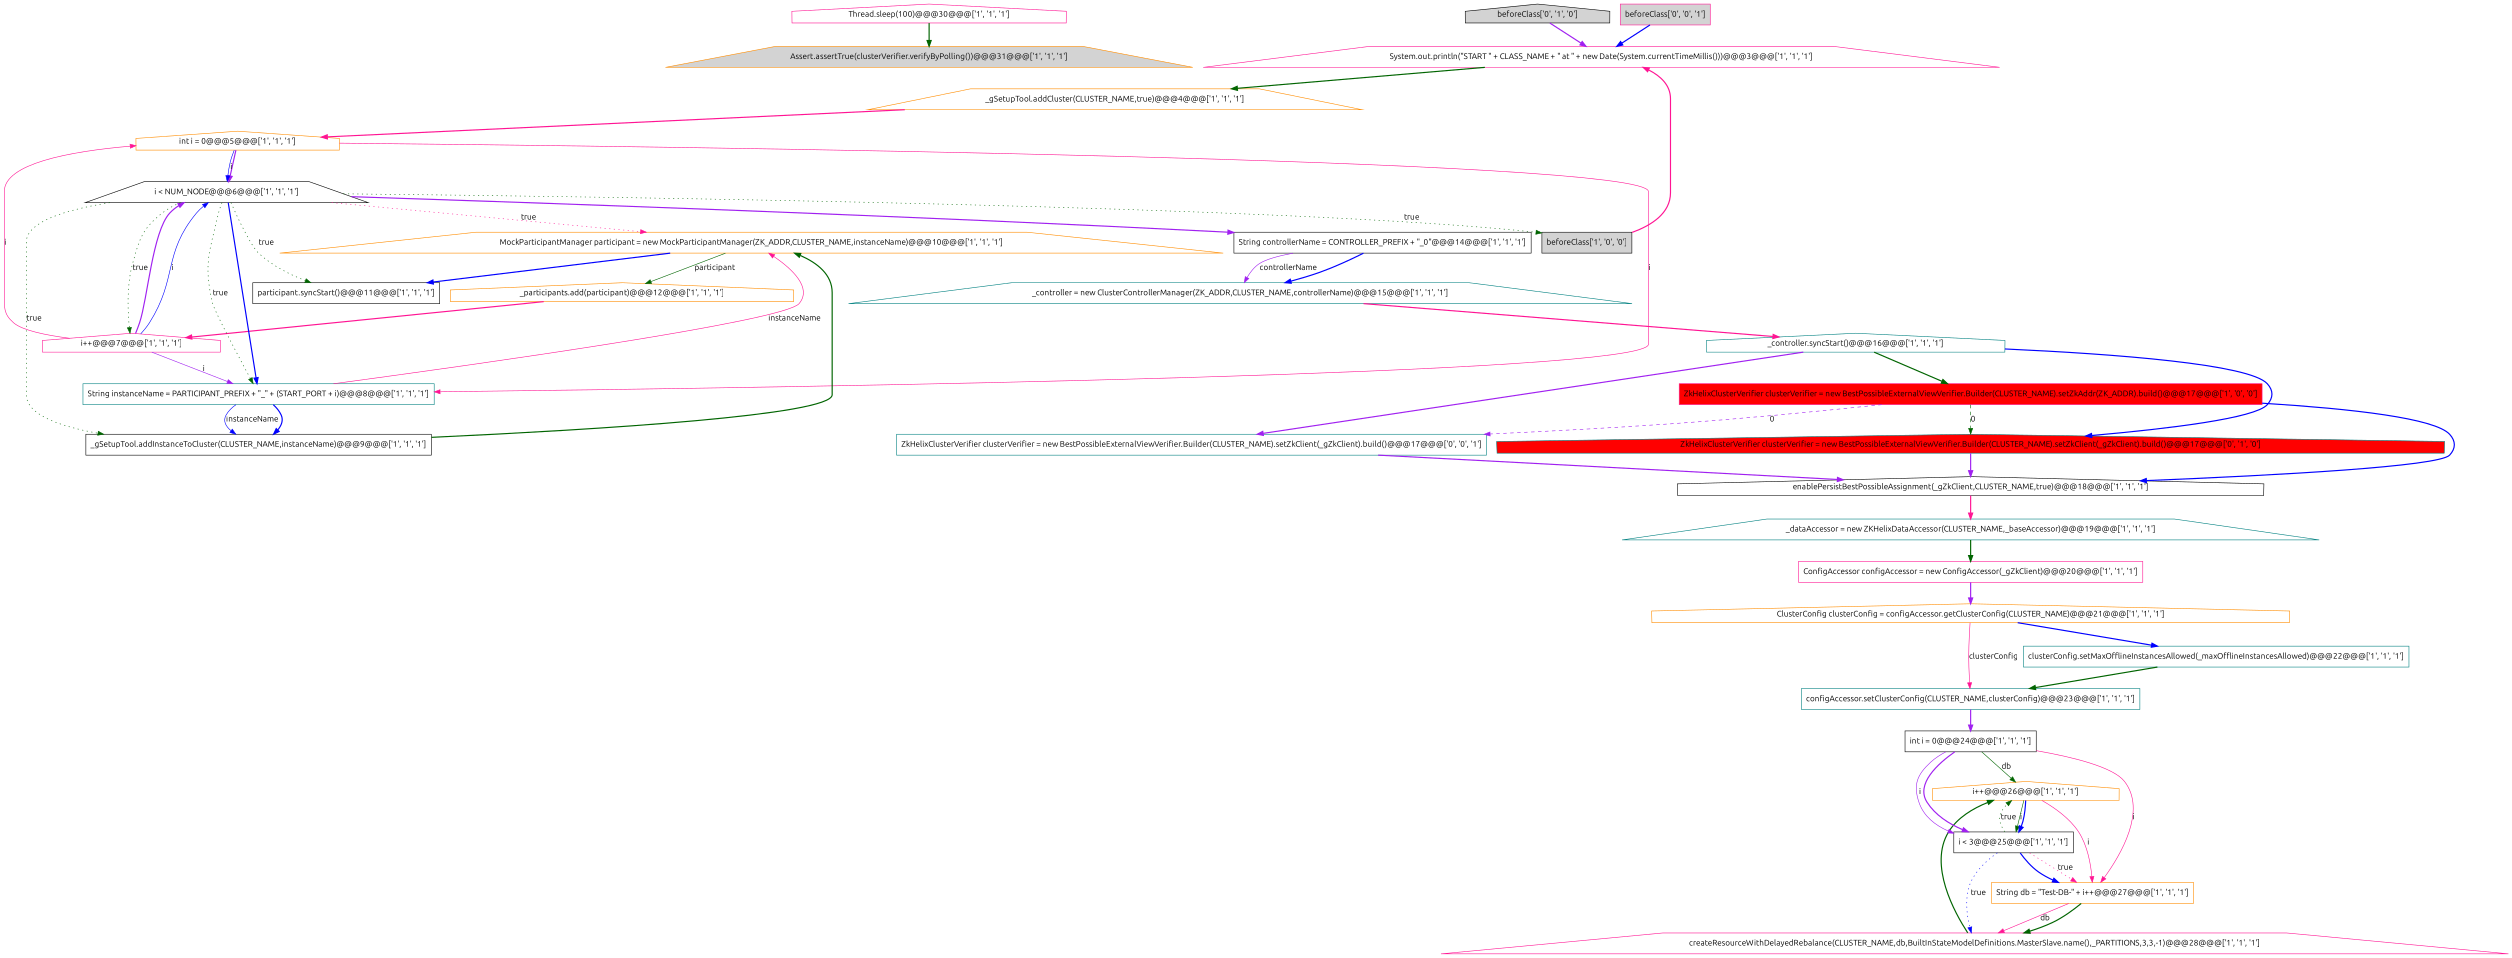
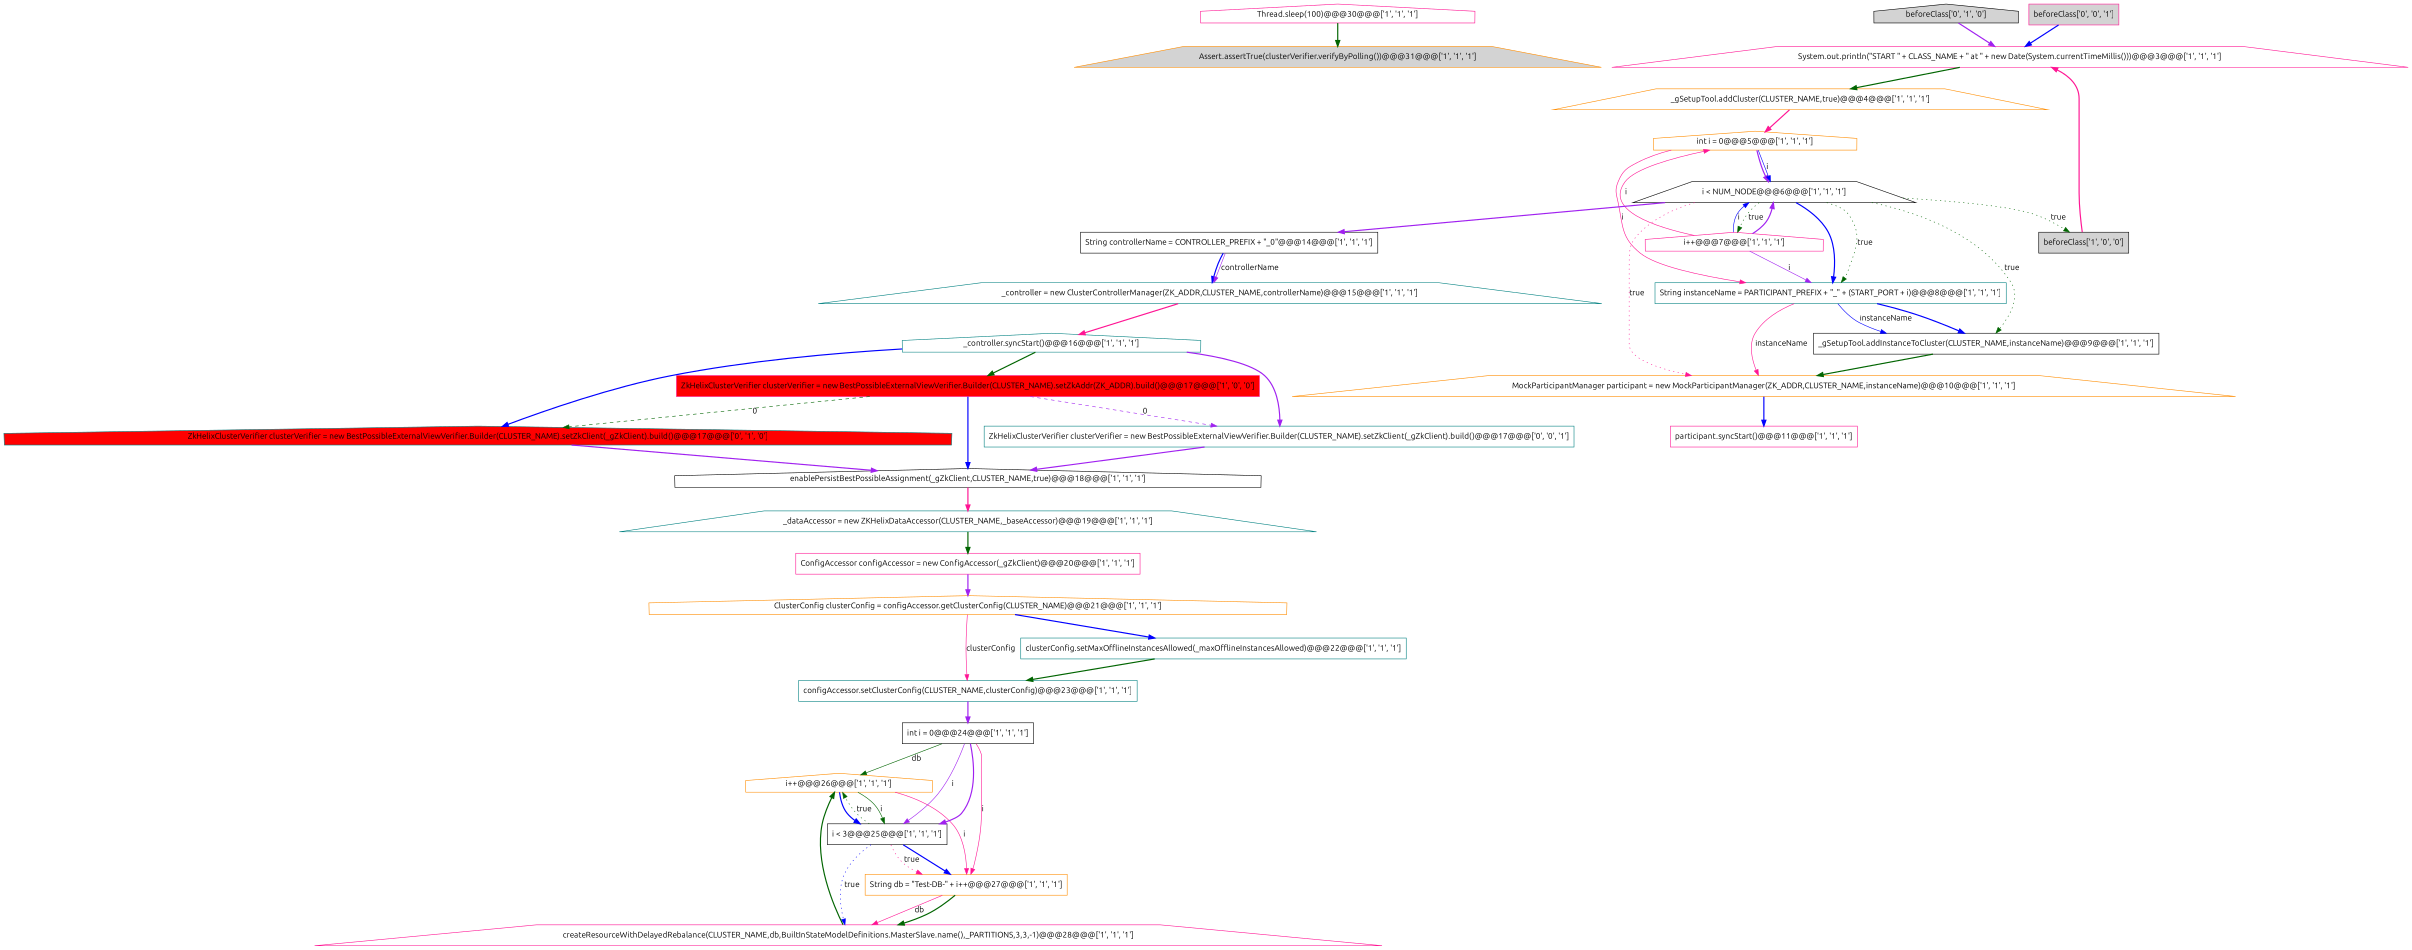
(258, 252) -> none
(346, 293) -> (1764, 437)
(622, 293) -> none
